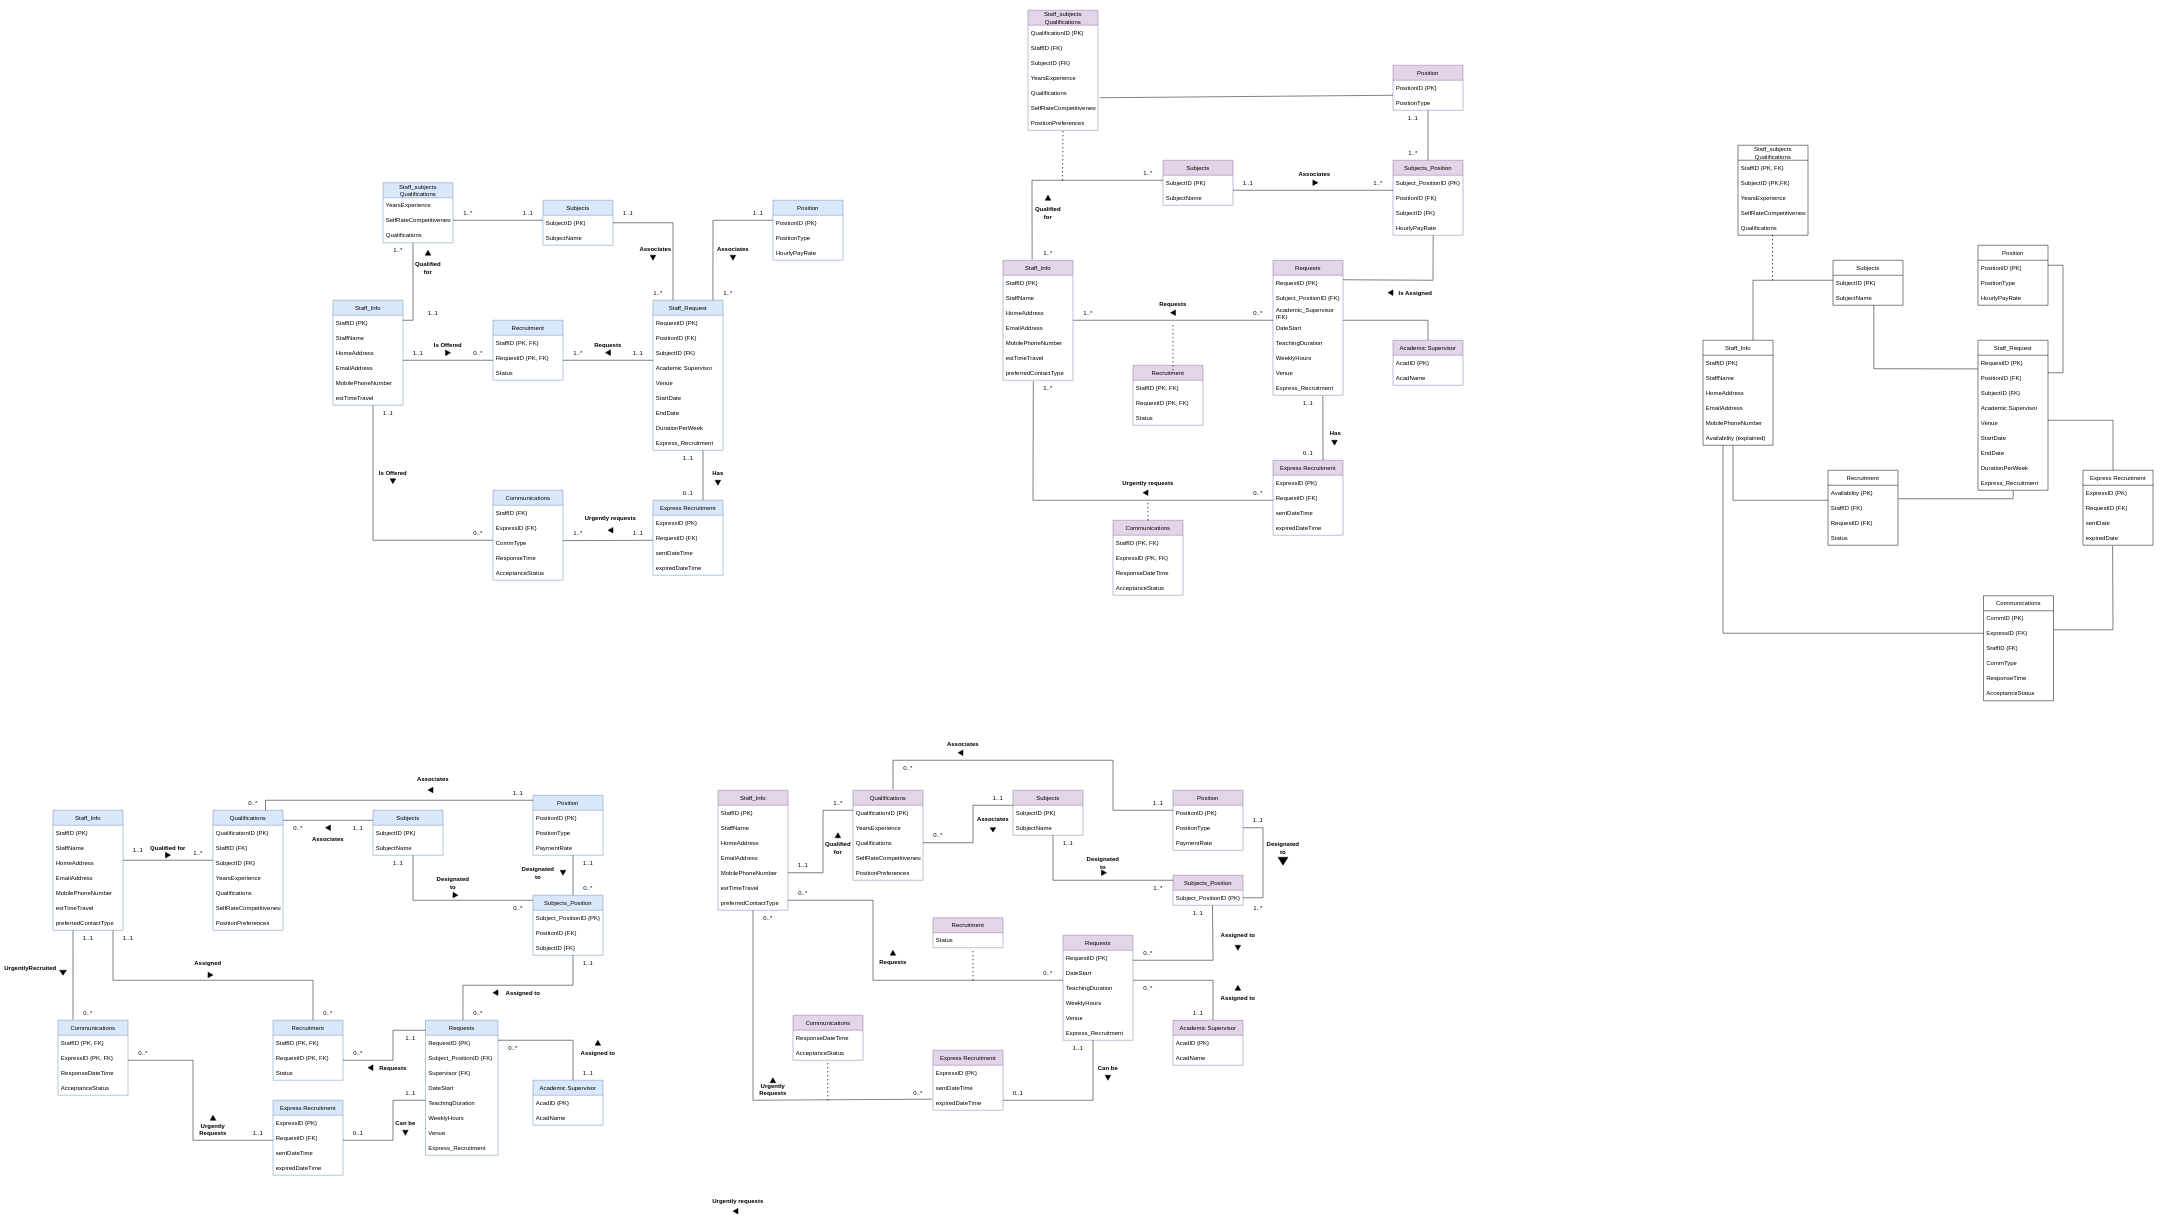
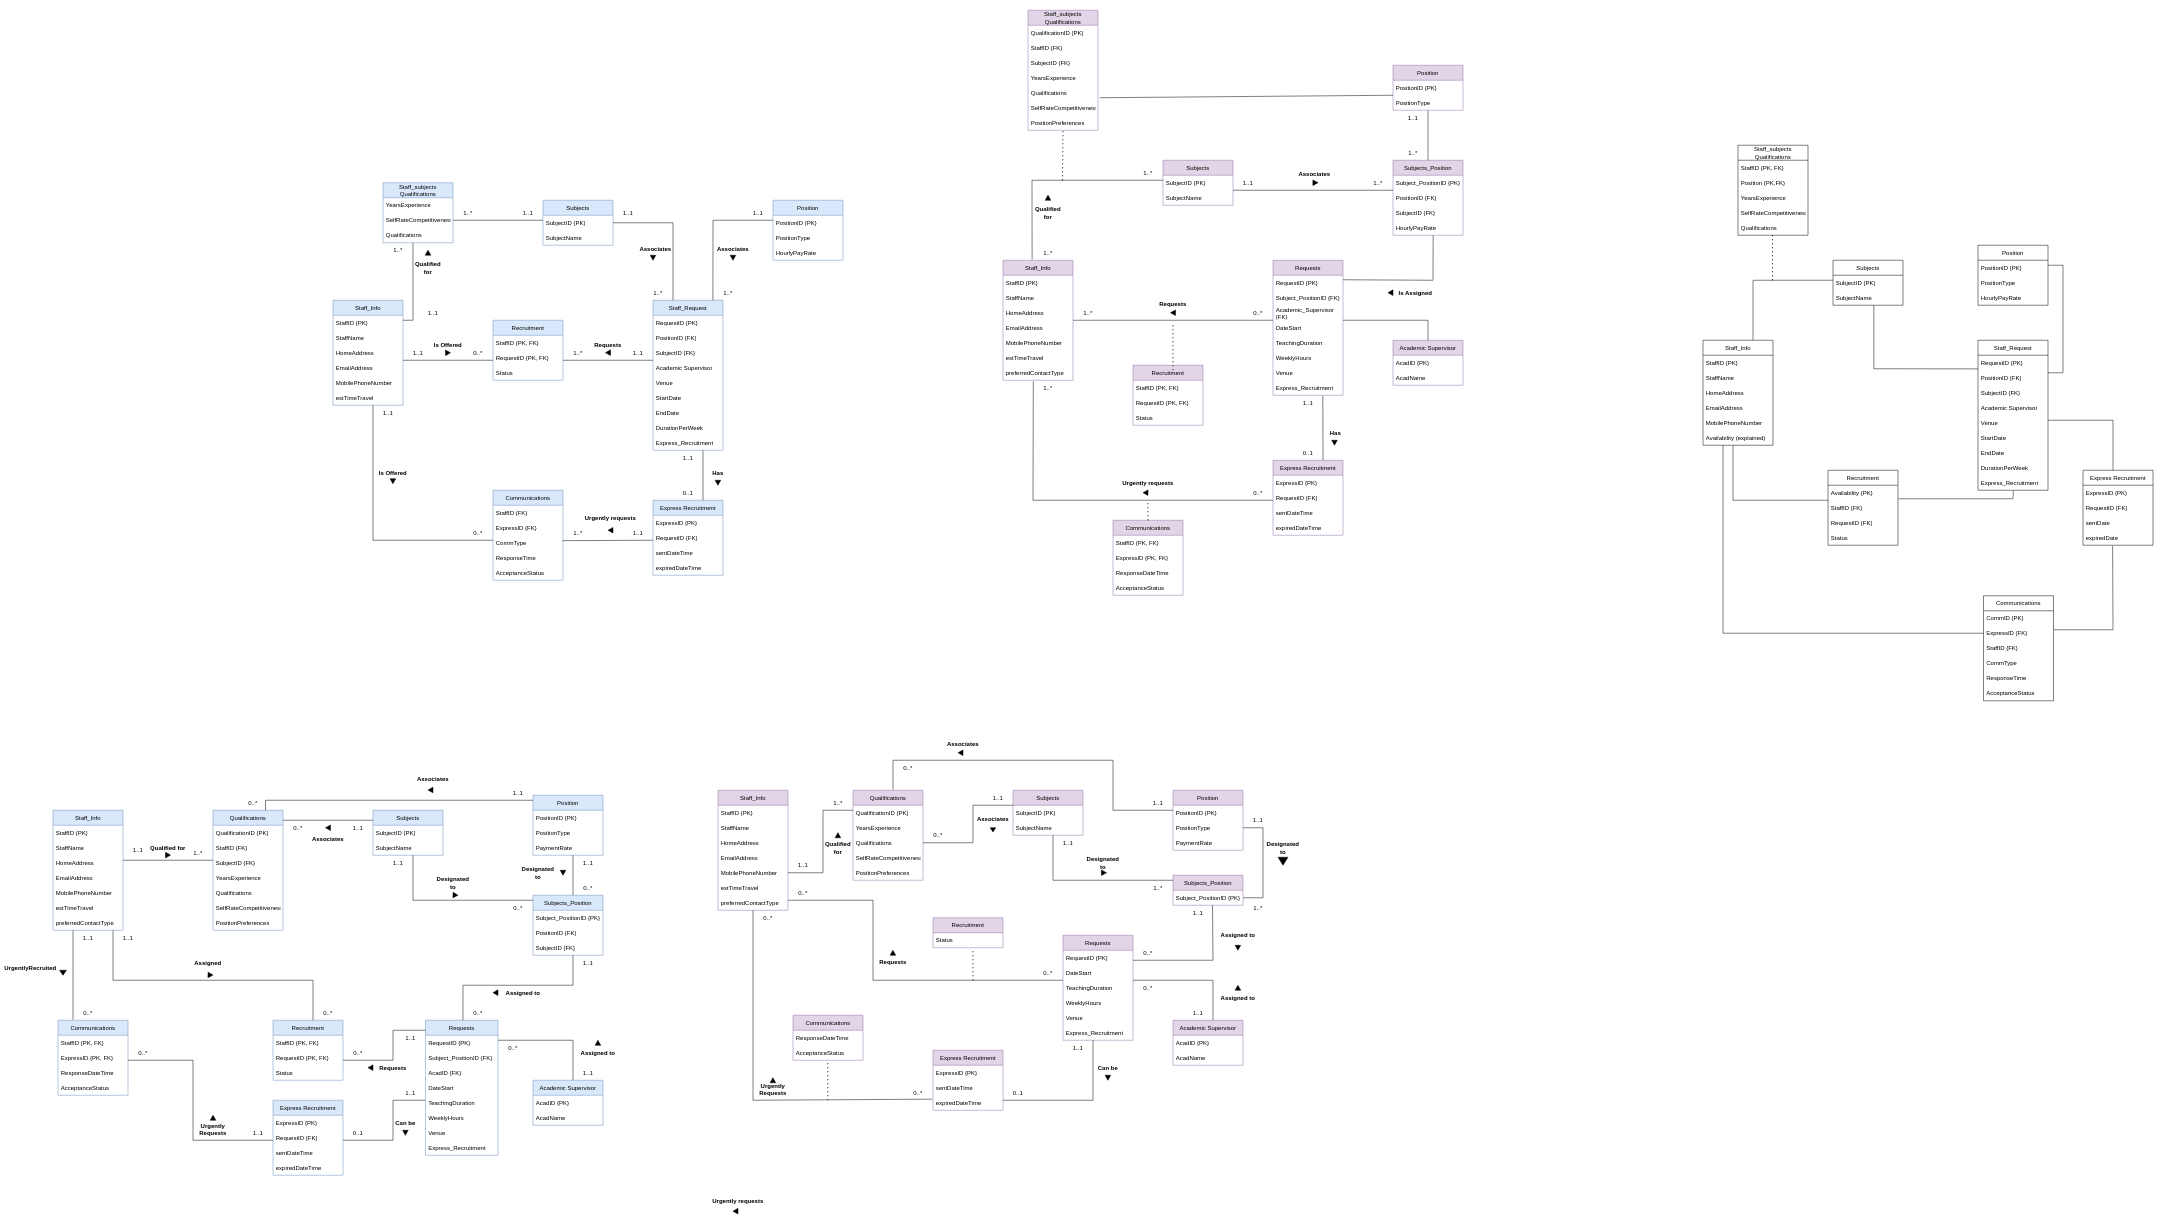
(1768, 183) -> (1765, 183)
(452, 1073) -> (446, 1073)
